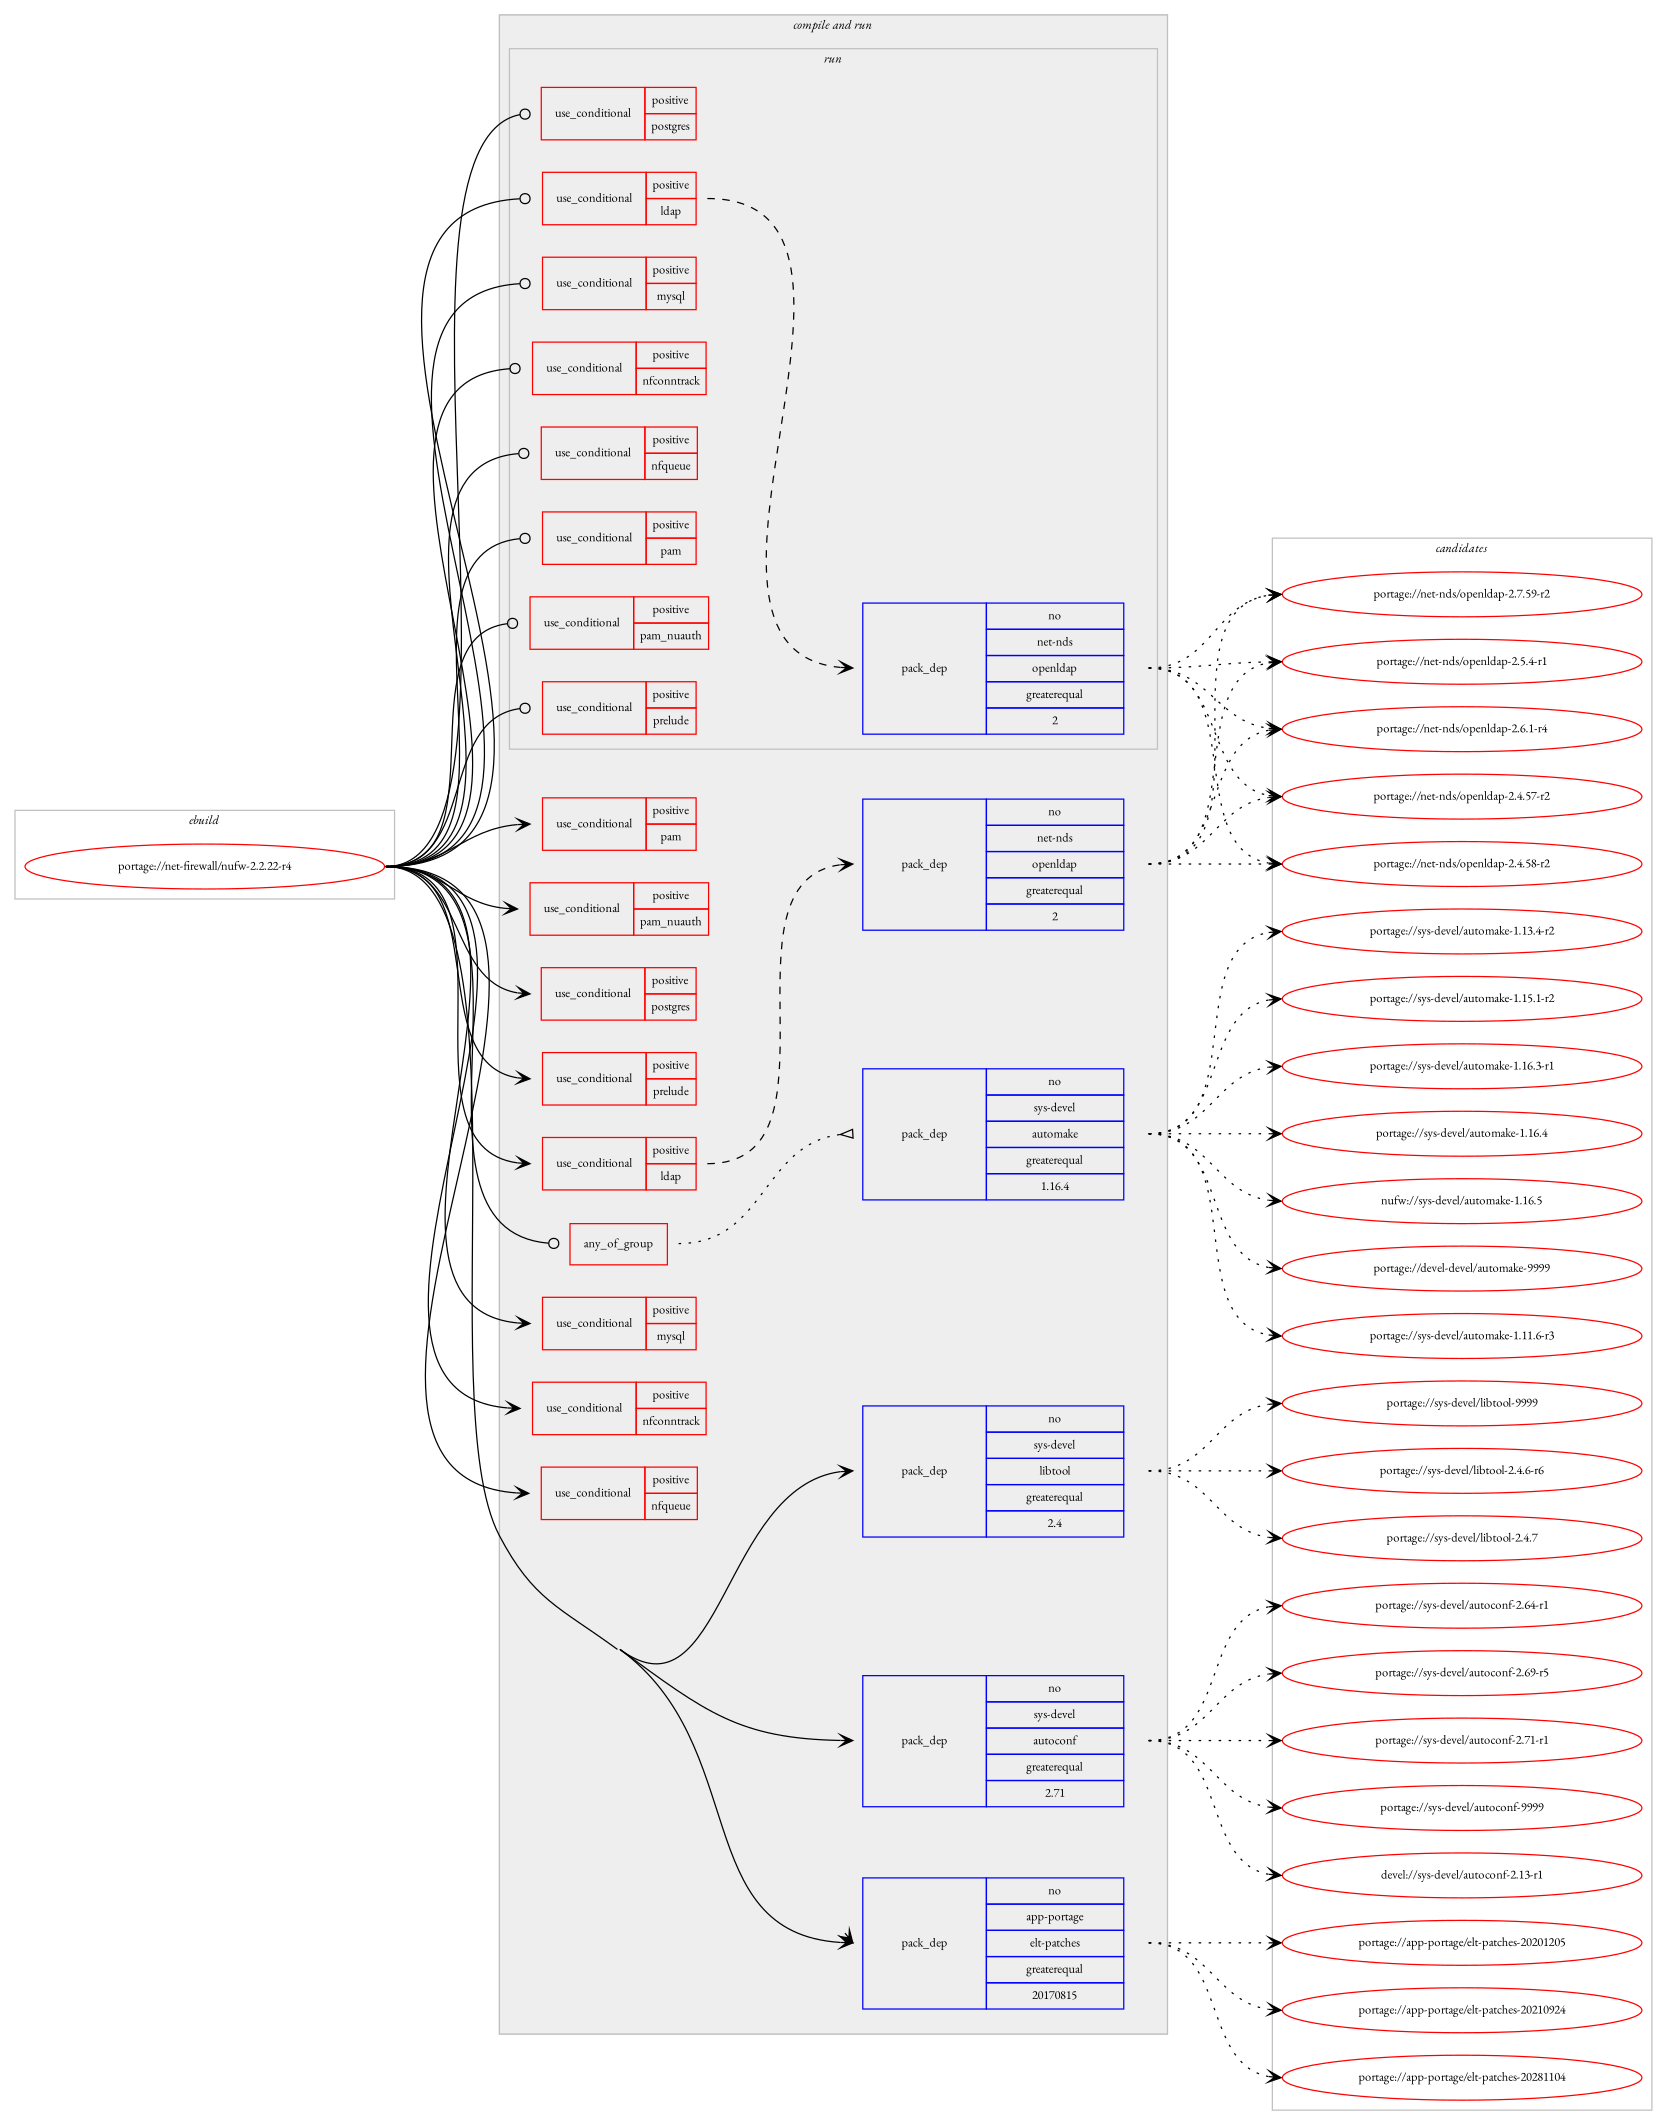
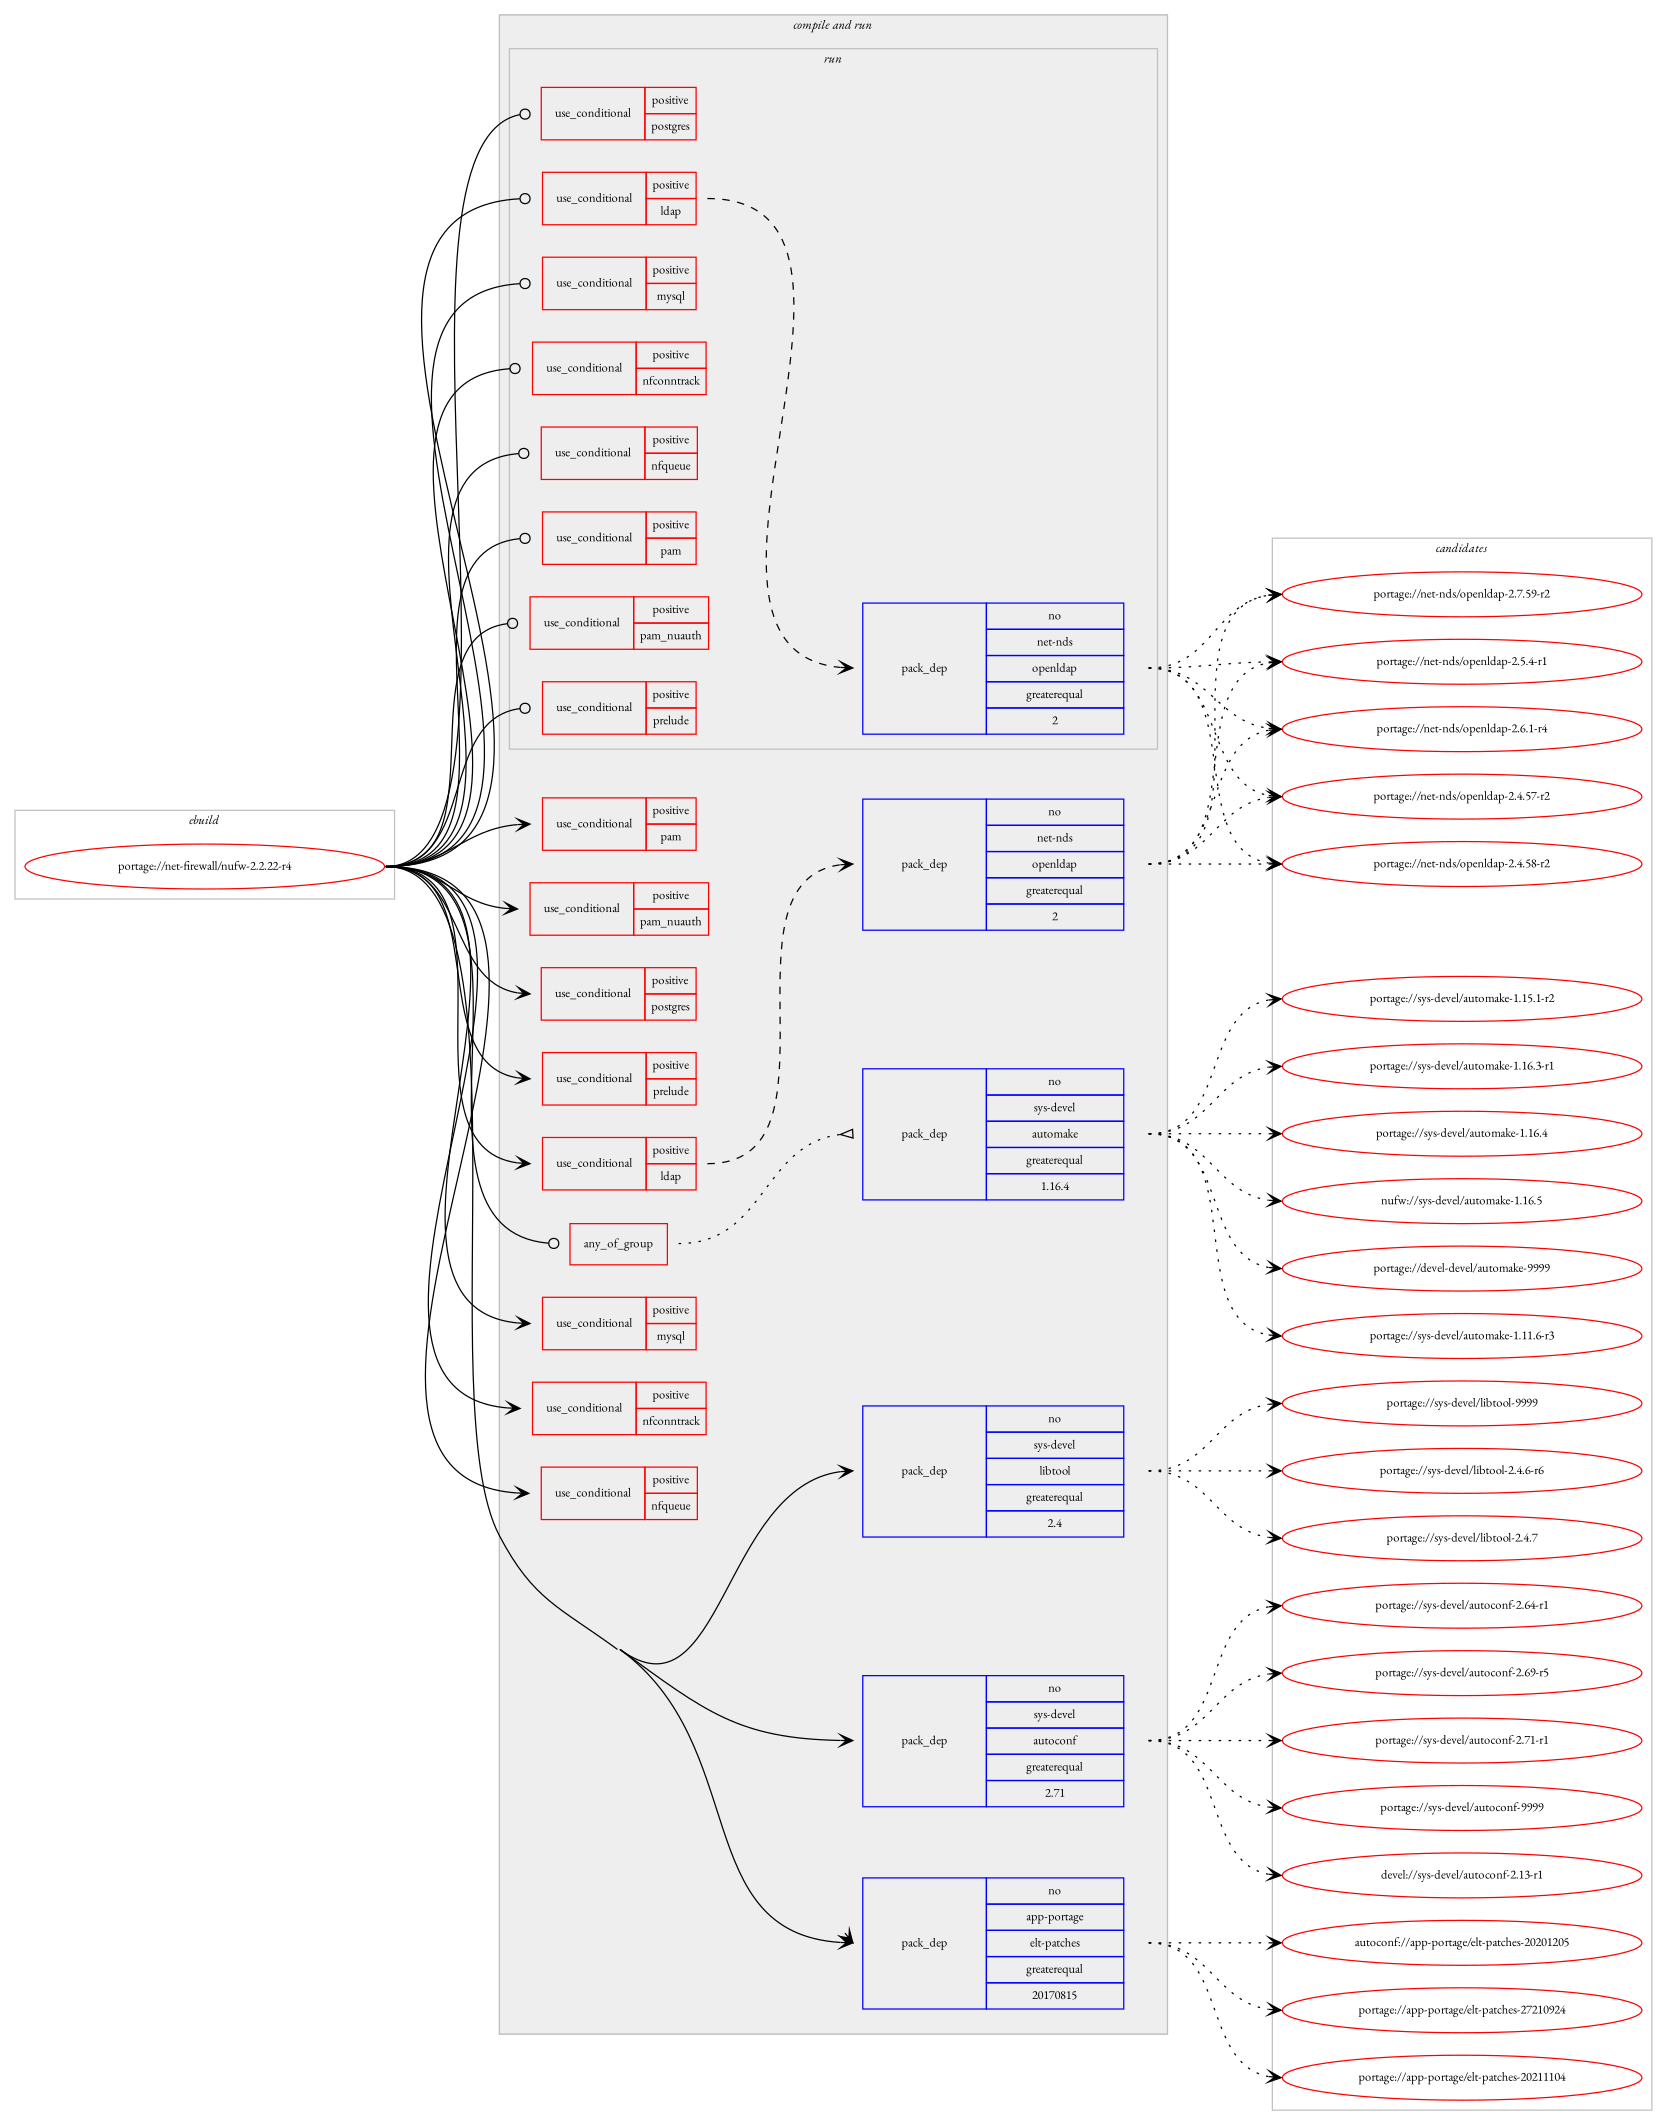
(1462, 931) -> none
(1462, 1943) -> (1462, 1943)
(1462, 2010) -> (1462, 2010)
(1462, 2078) -> (1462, 2078)
